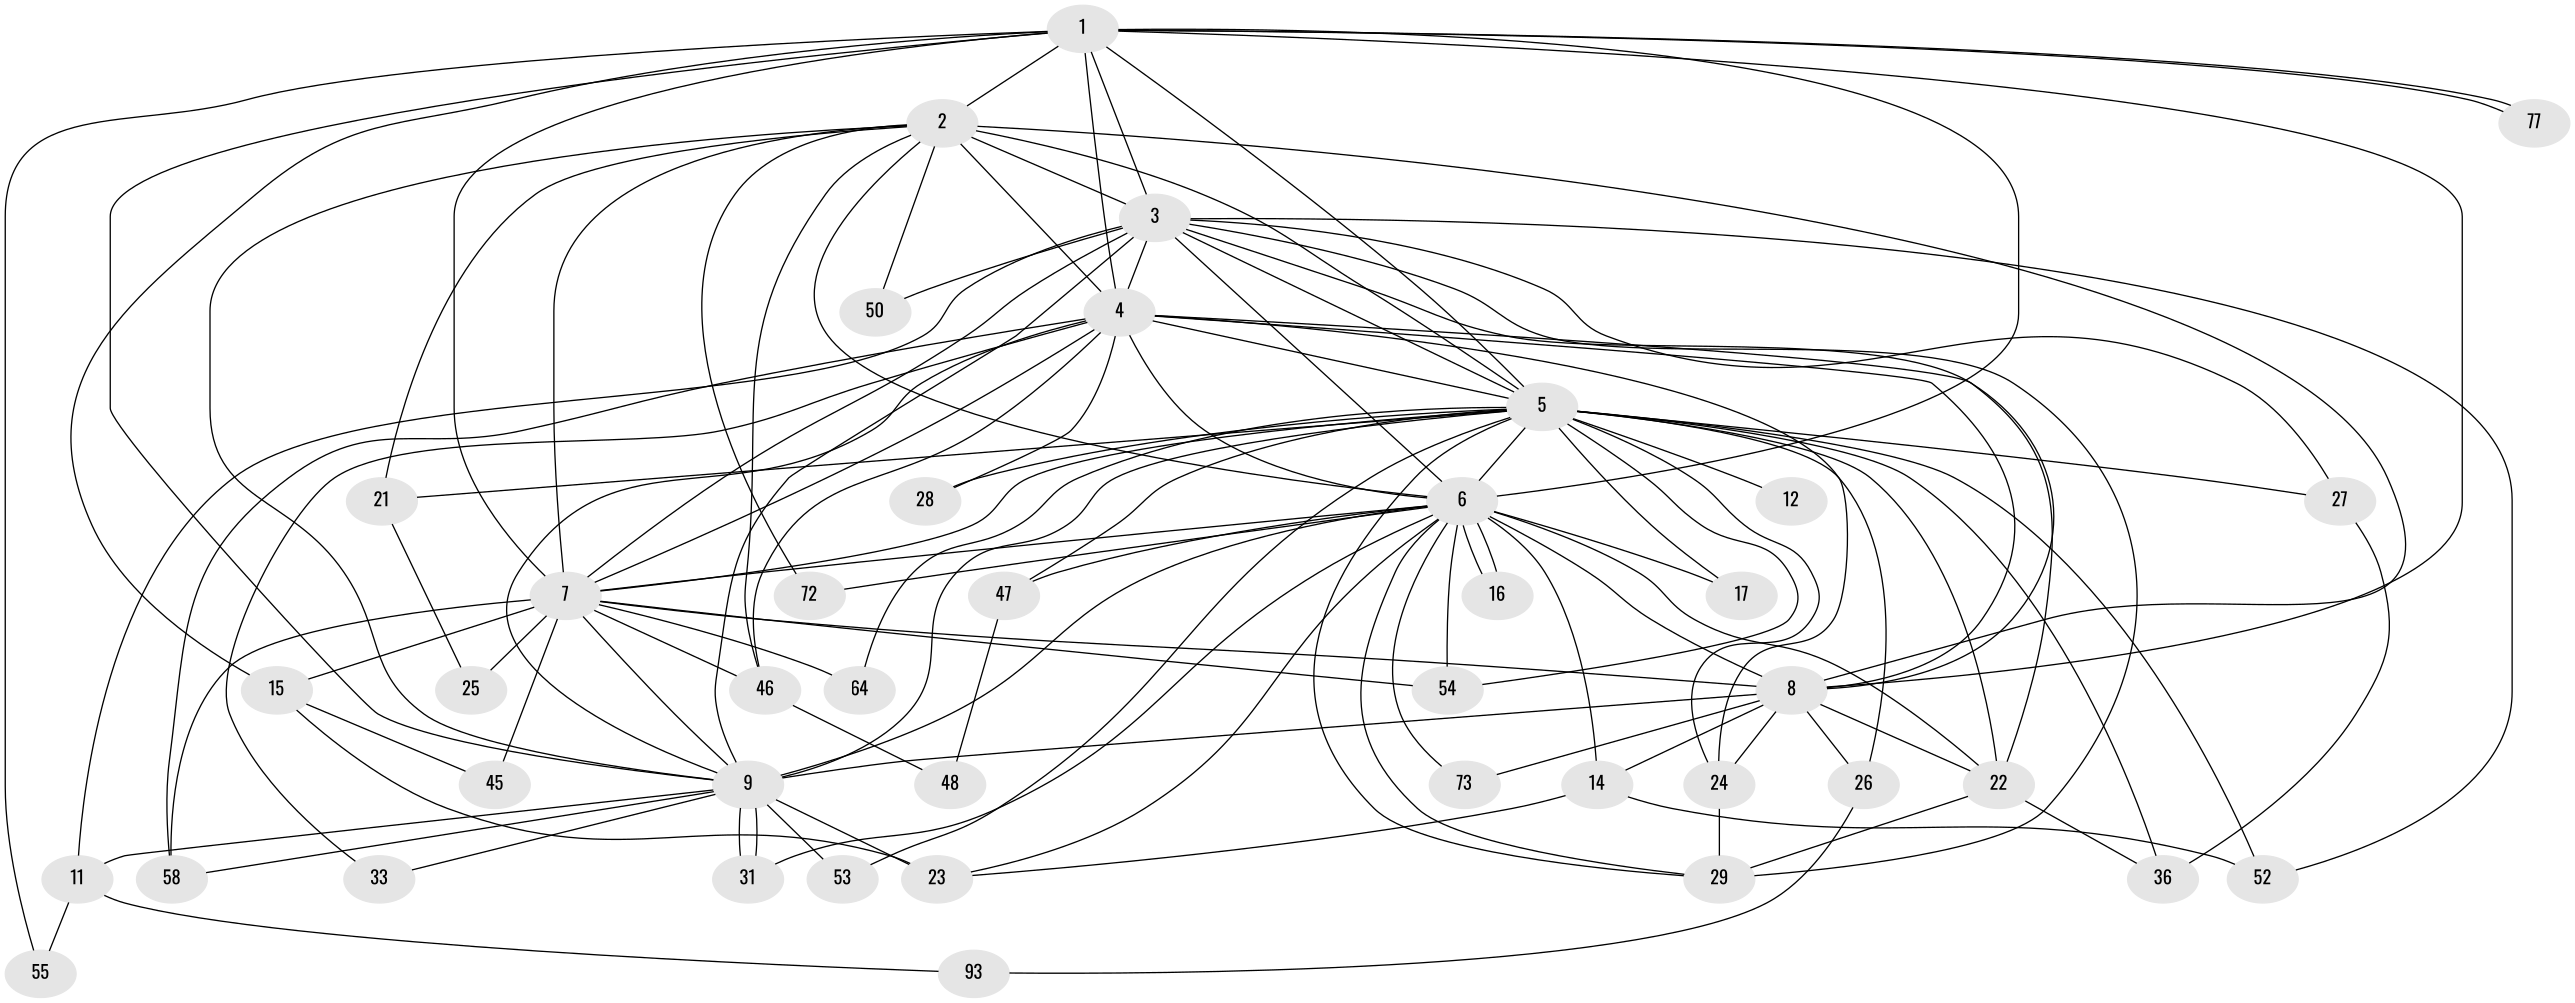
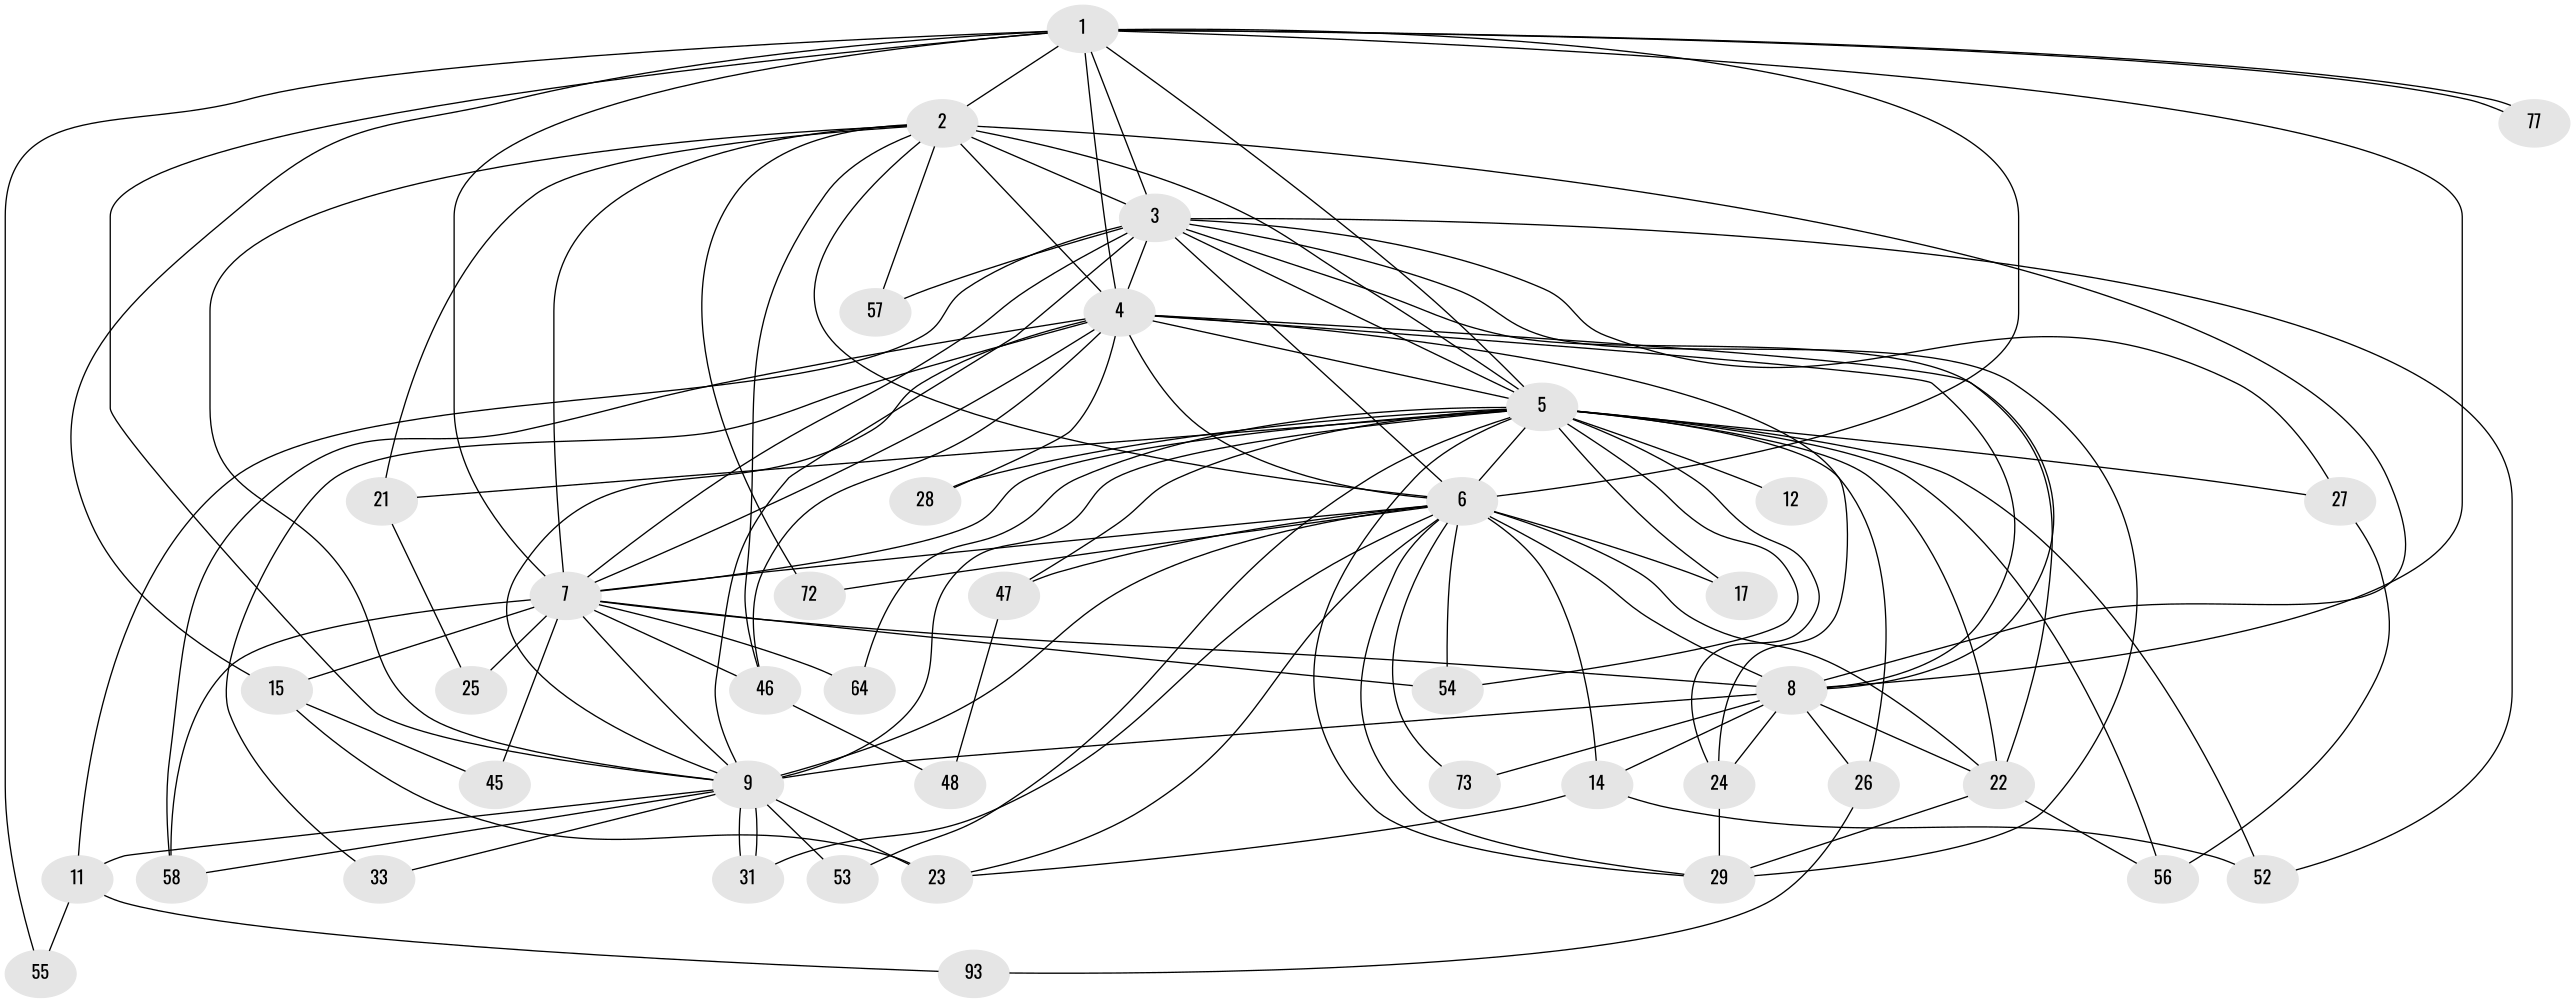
(875, 312) -> (875, 312)
(1498, 596) -> none
(2163, 879) -> (2163, 879)
